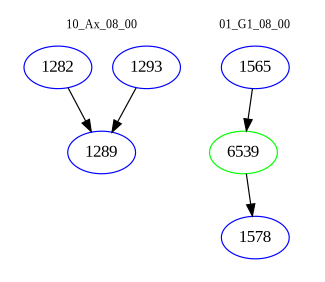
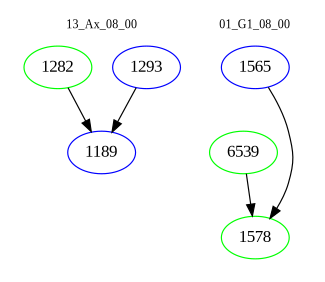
(102, 25) -> (102, 25)
(58, 67) -> (58, 67)
(250, 104) -> (292, 147)
(102, 152) -> (102, 152)
(255, 238) -> (255, 238)
